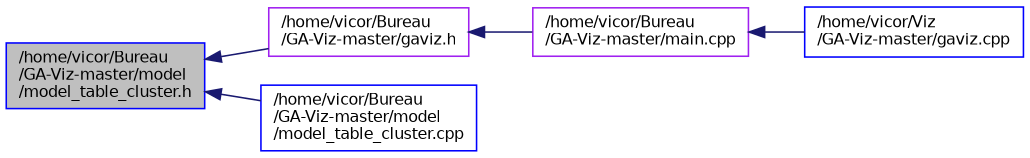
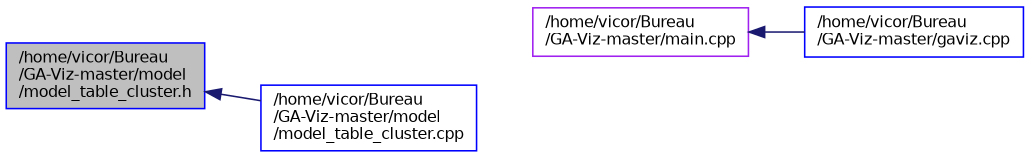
(369, 32) -> none
(914, 32) -> (914, 32)
